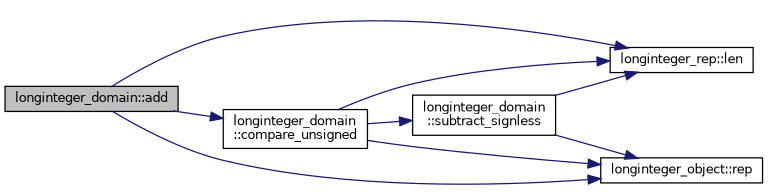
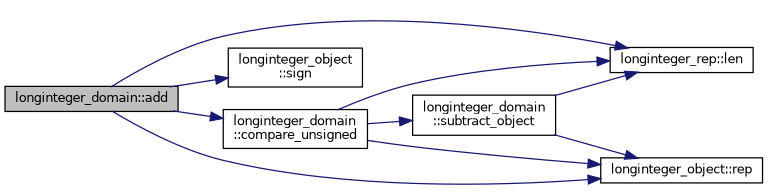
none -> (295, 68)
(484, 115) -> (484, 115)
